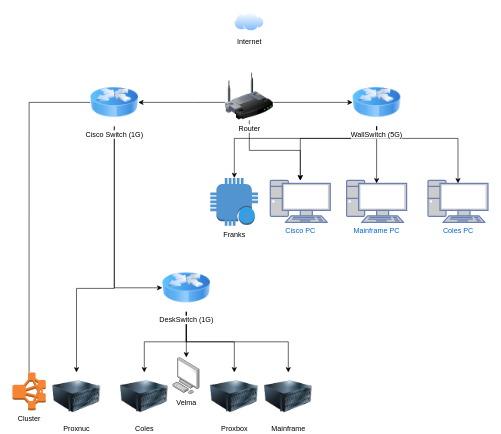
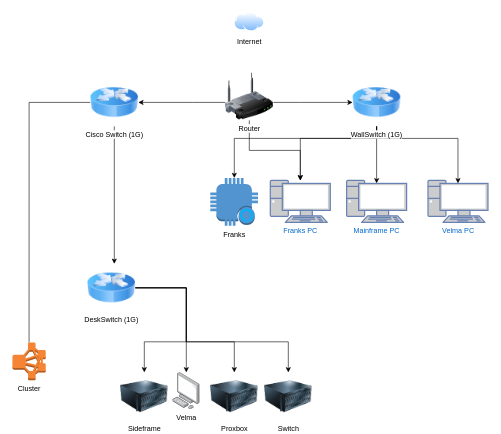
(377, 135) -> (377, 135)
(301, 231) -> (301, 231)
(458, 231) -> (458, 231)
(186, 288) -> (111, 288)
(77, 310) -> none
(186, 376) -> (186, 391)
(29, 391) -> (29, 361)
(77, 396) -> none
(145, 429) -> (145, 429)
(289, 429) -> (289, 429)
